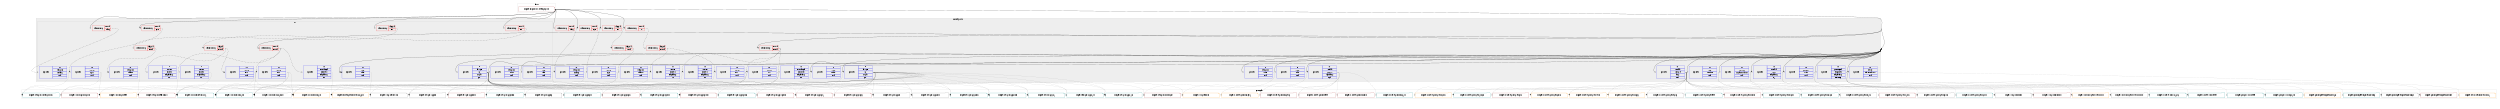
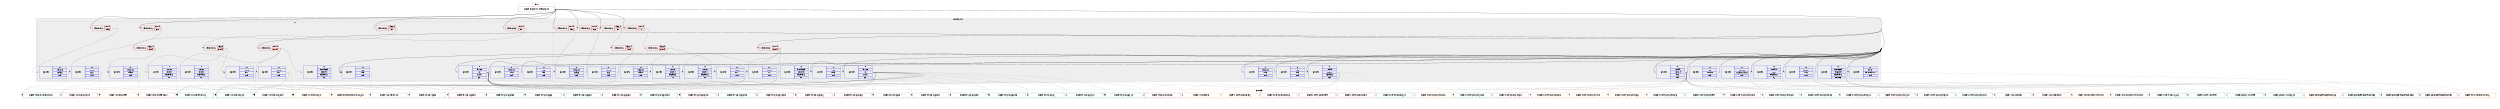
(1085, 95) -> (1085, 95)
